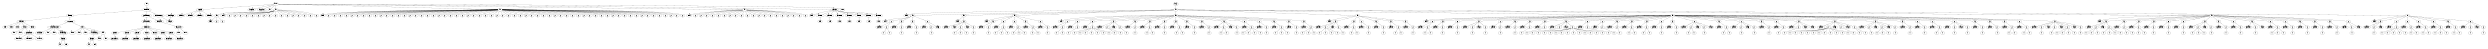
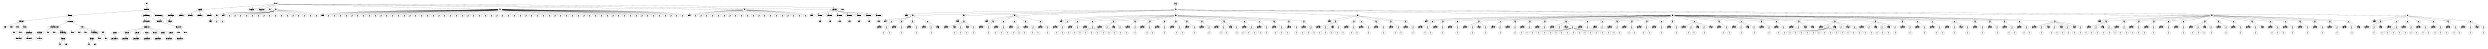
(33, 27) -> none
